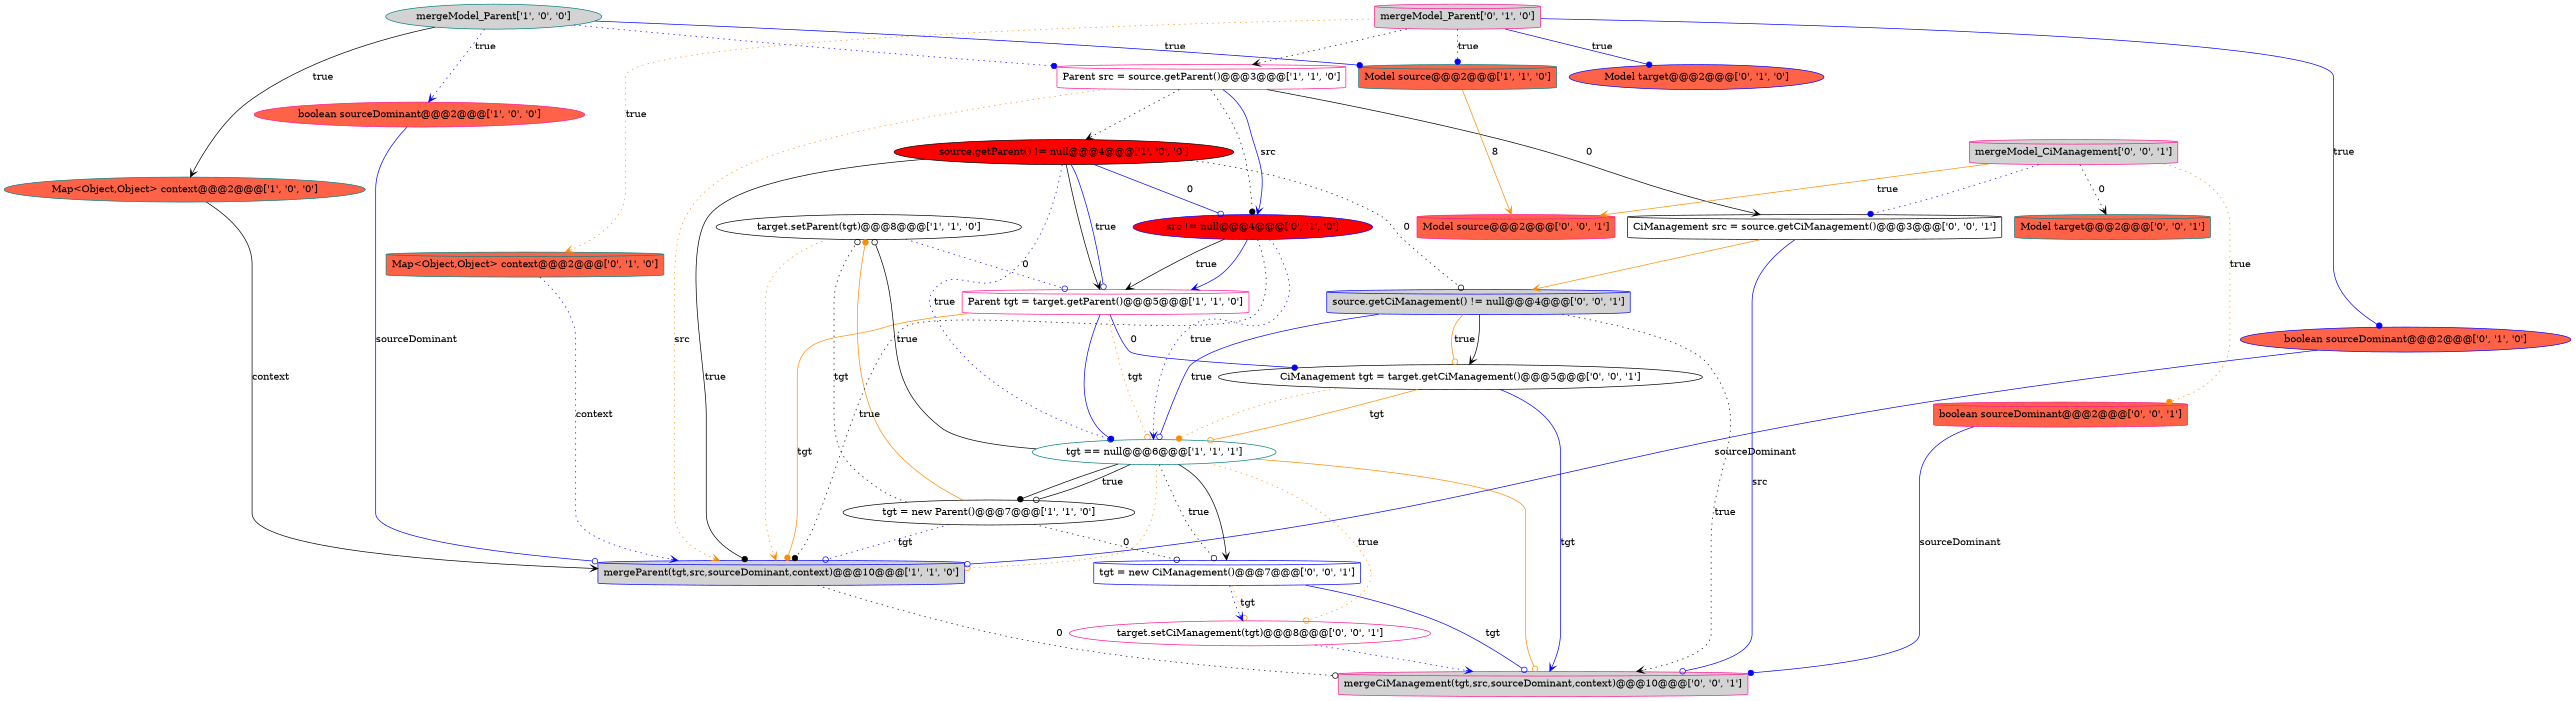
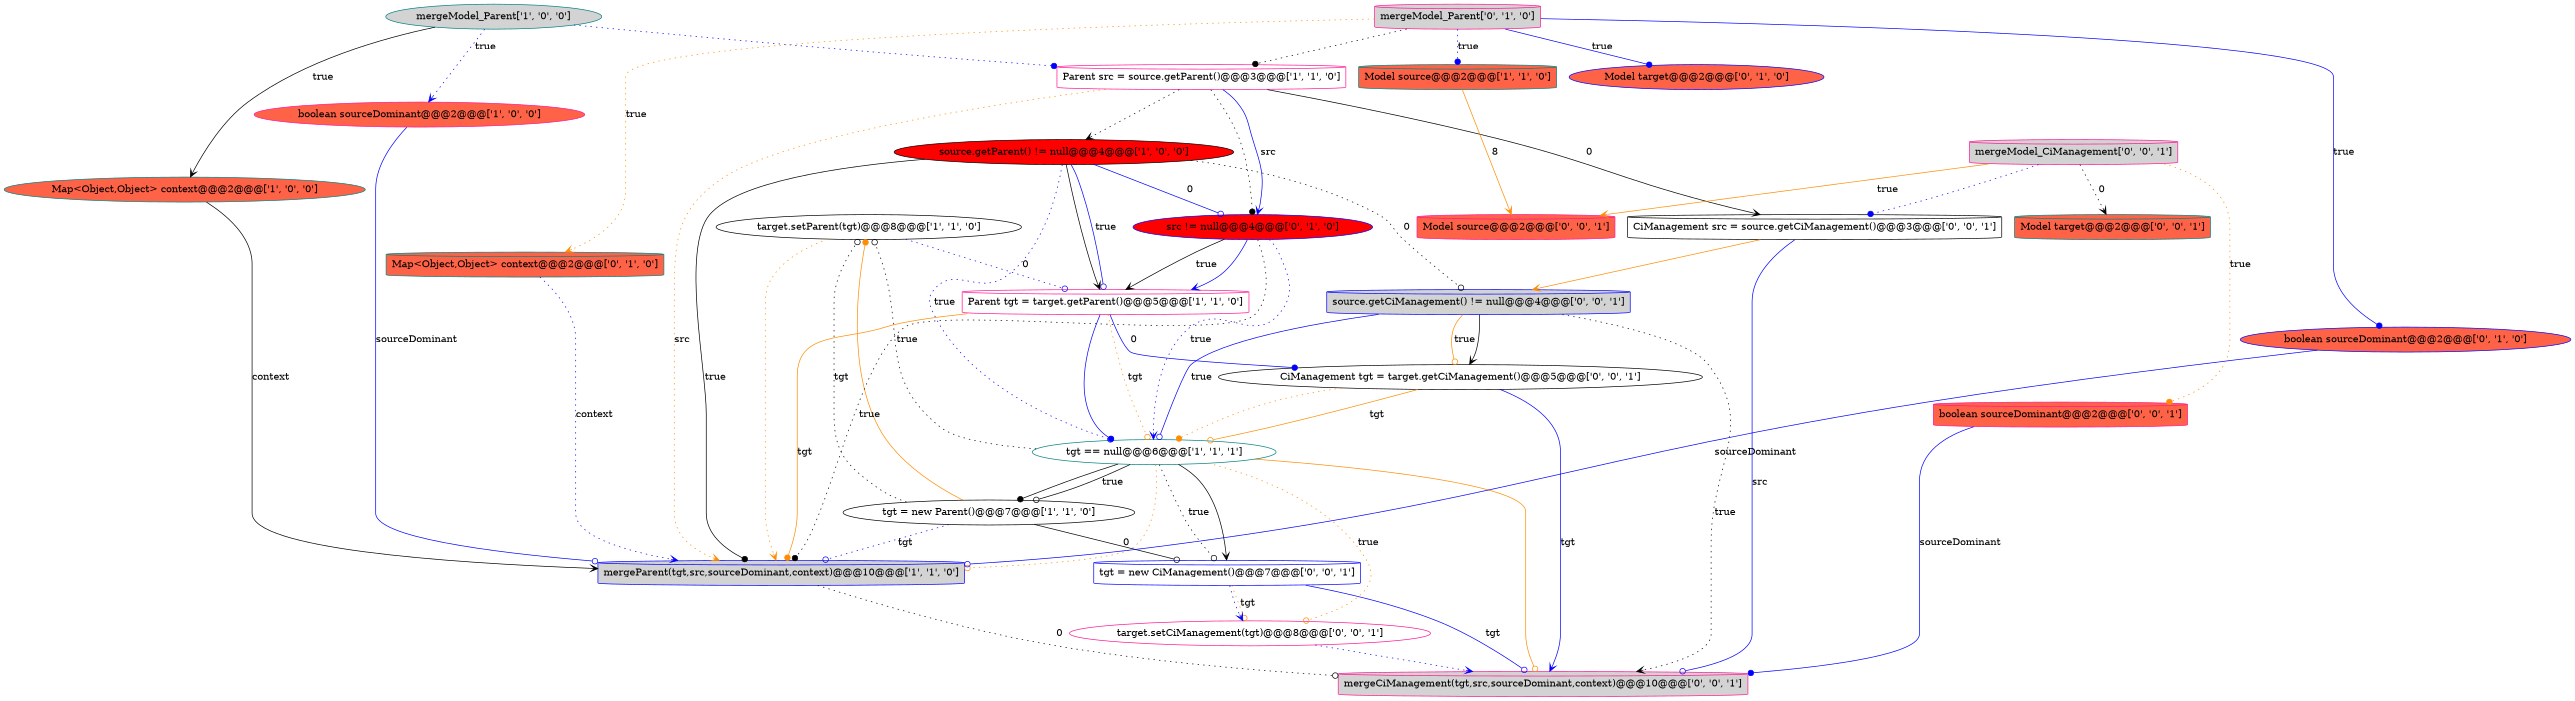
(976, 39) -> none
(1332, 46) -> (1332, 46)
(908, 390) -> (908, 390)
(1104, 542) -> (1104, 542)
